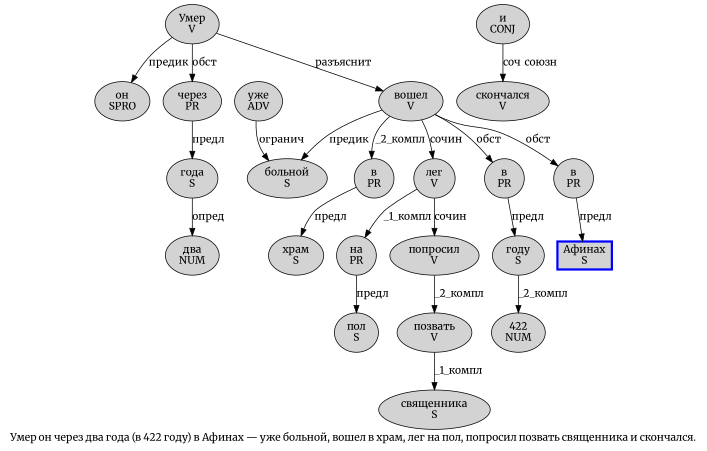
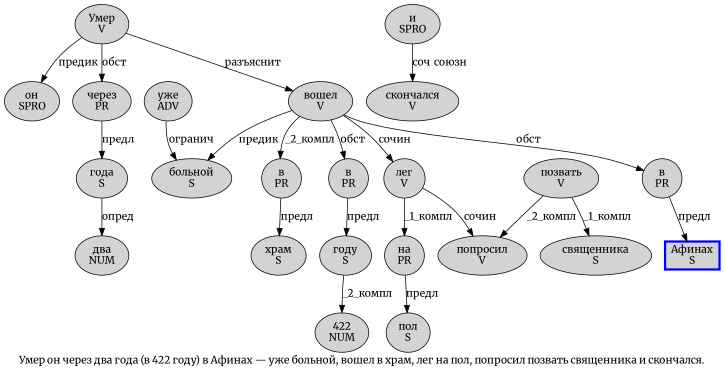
(503, 24) -> (413, 24)
(434, 290) -> (524, 214)
